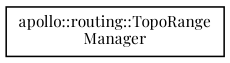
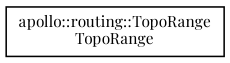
(115, 32) -> (115, 32)
